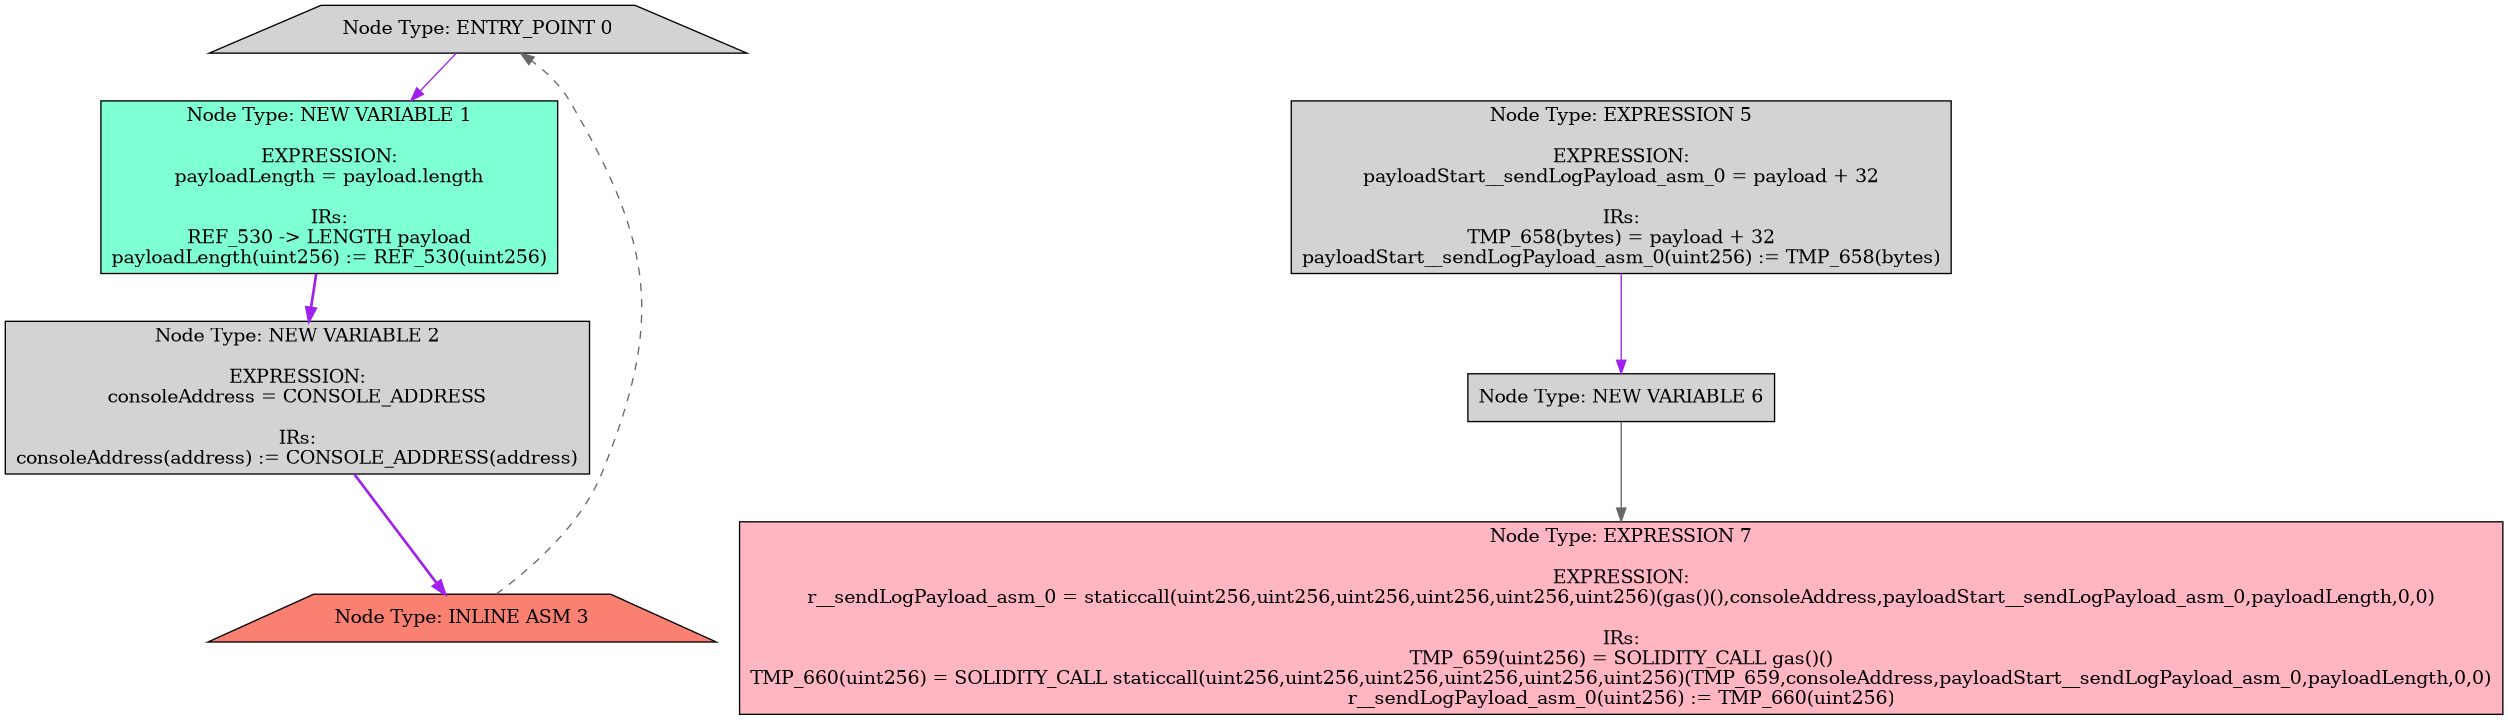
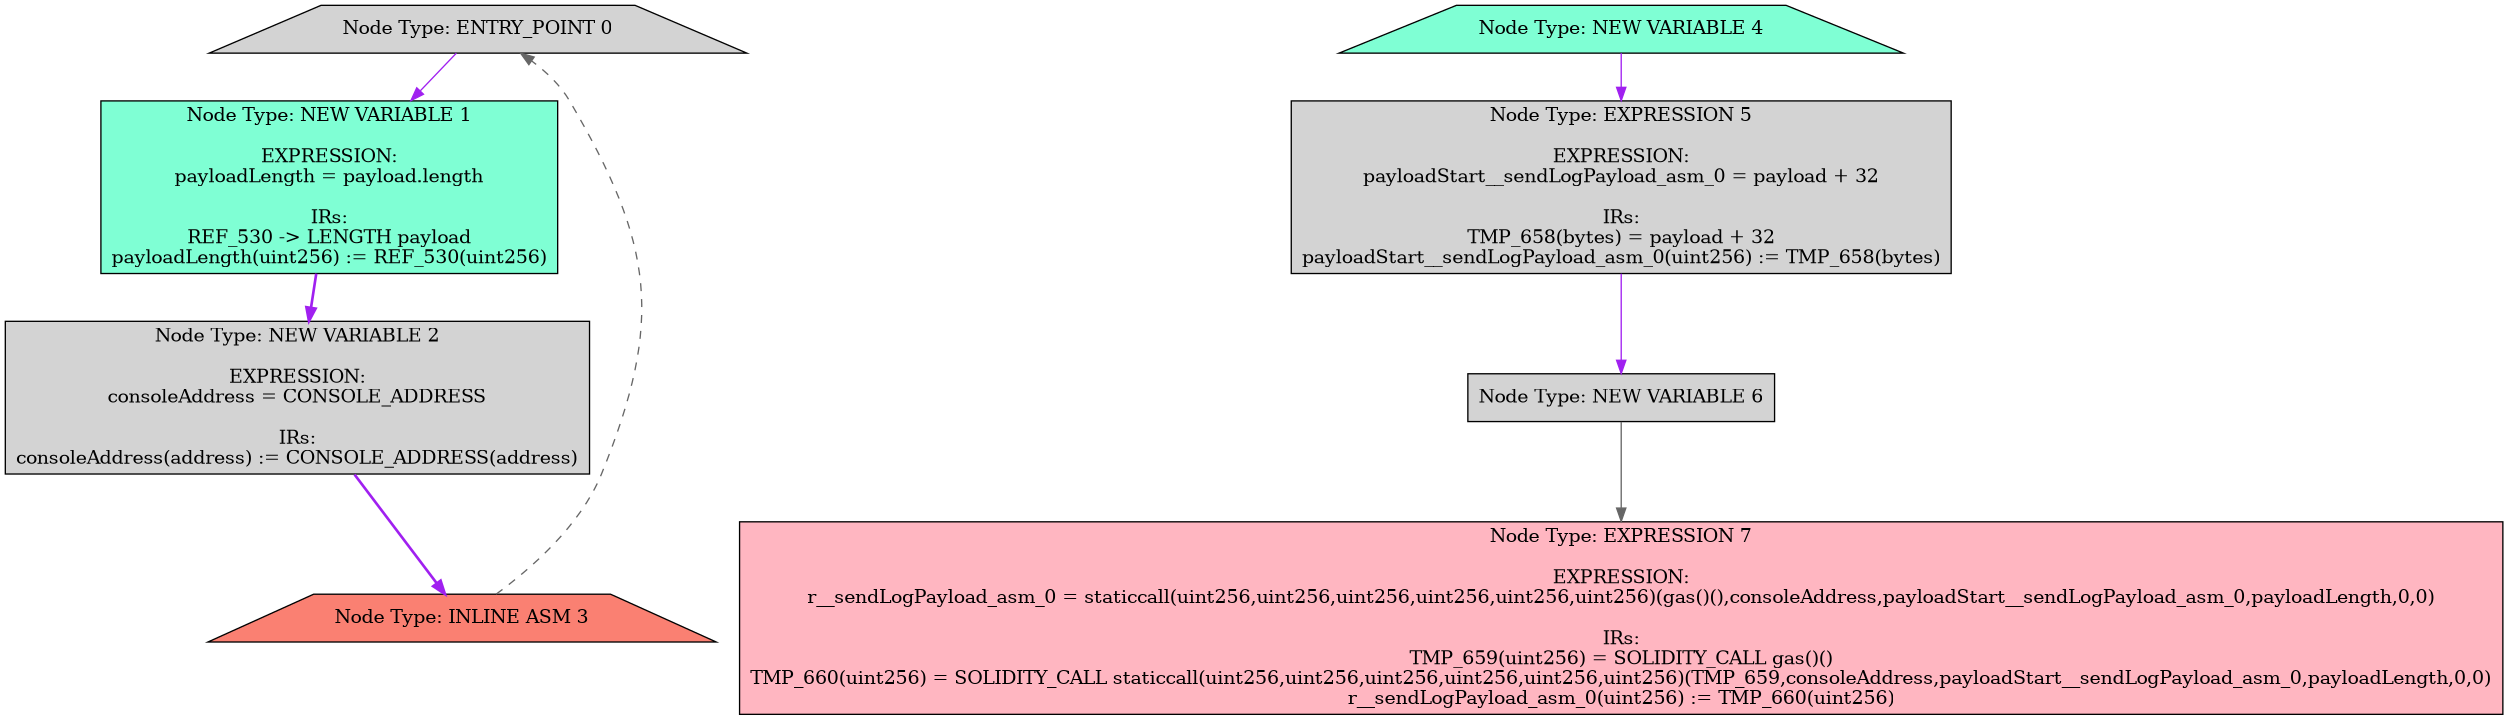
none -> (1621, 29)
